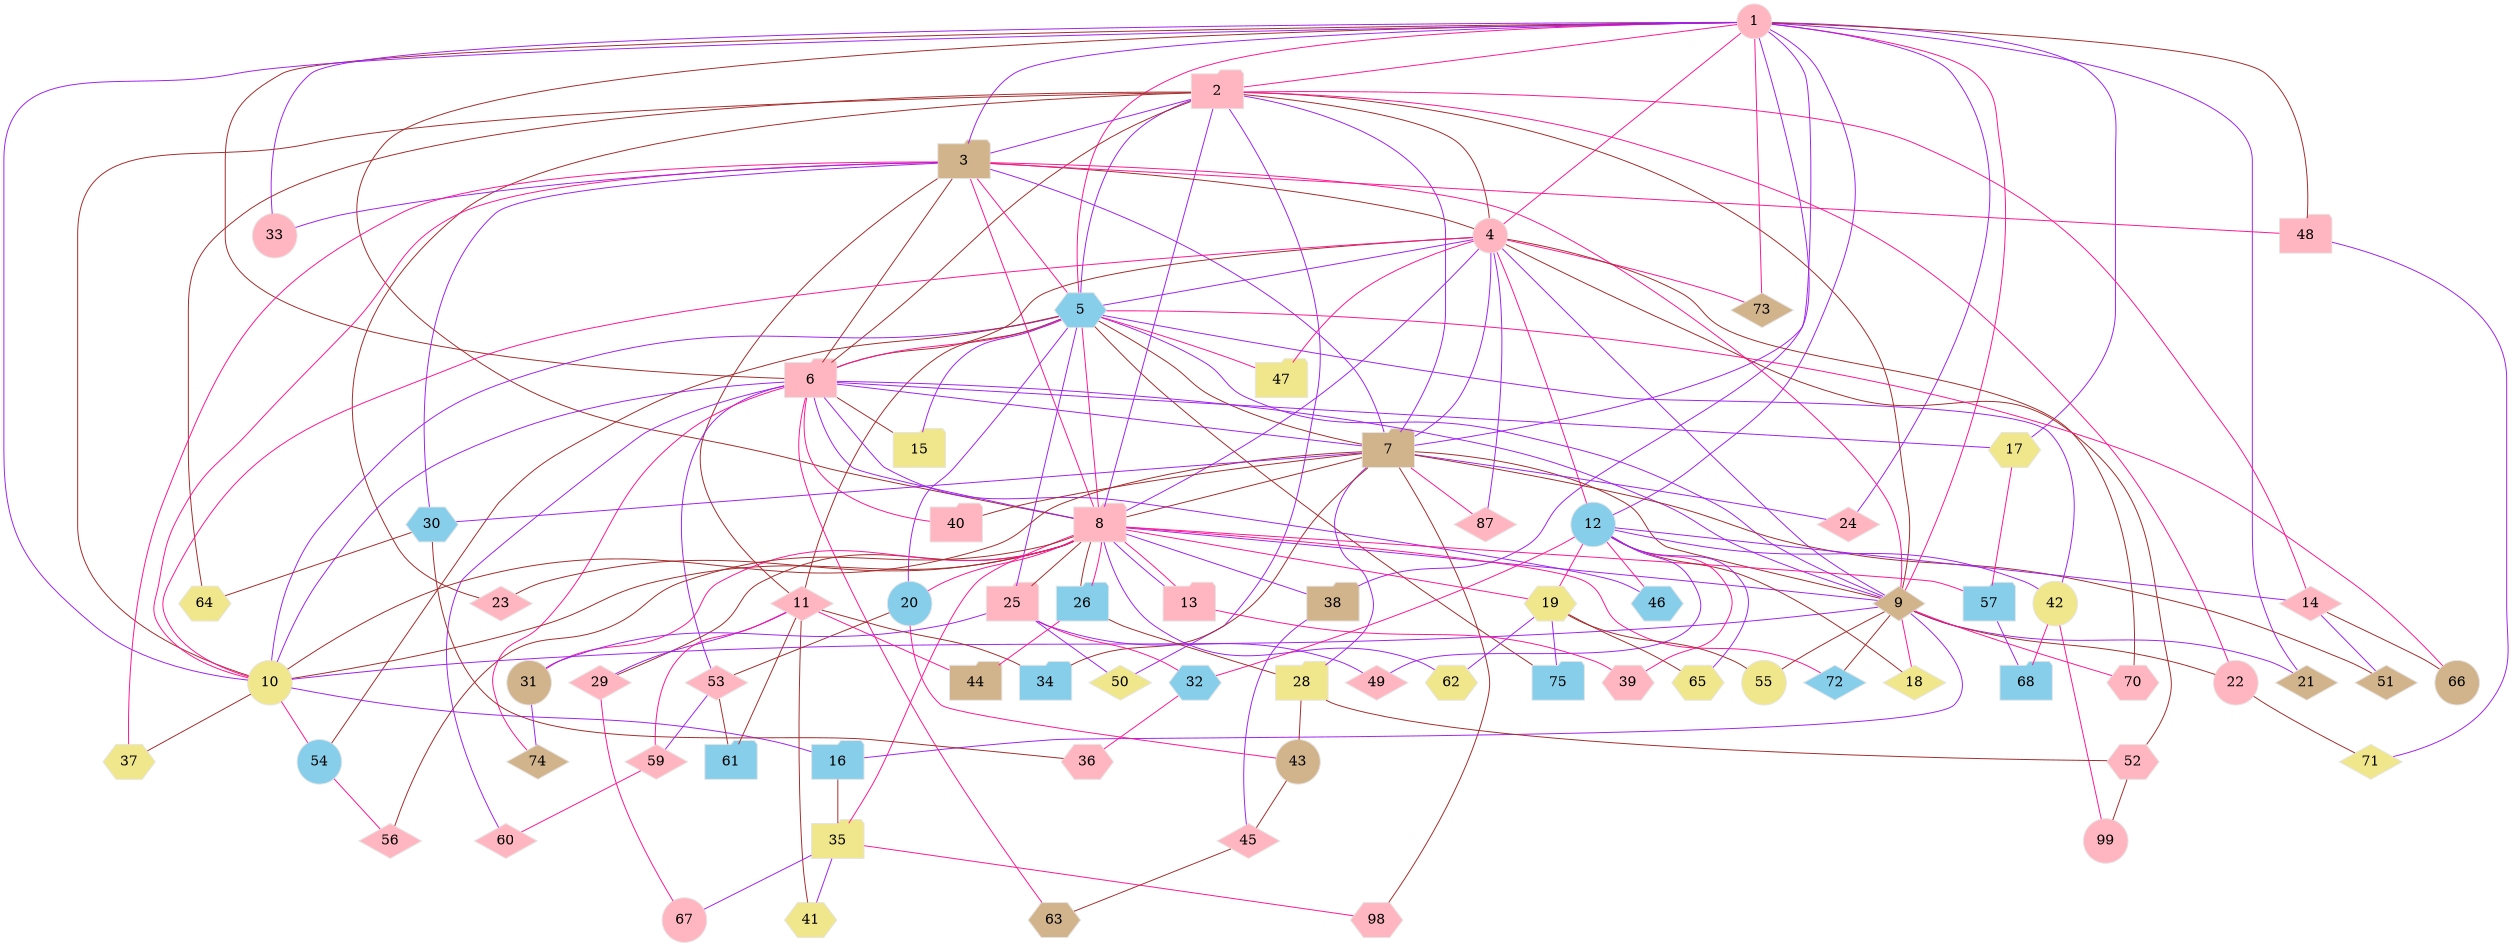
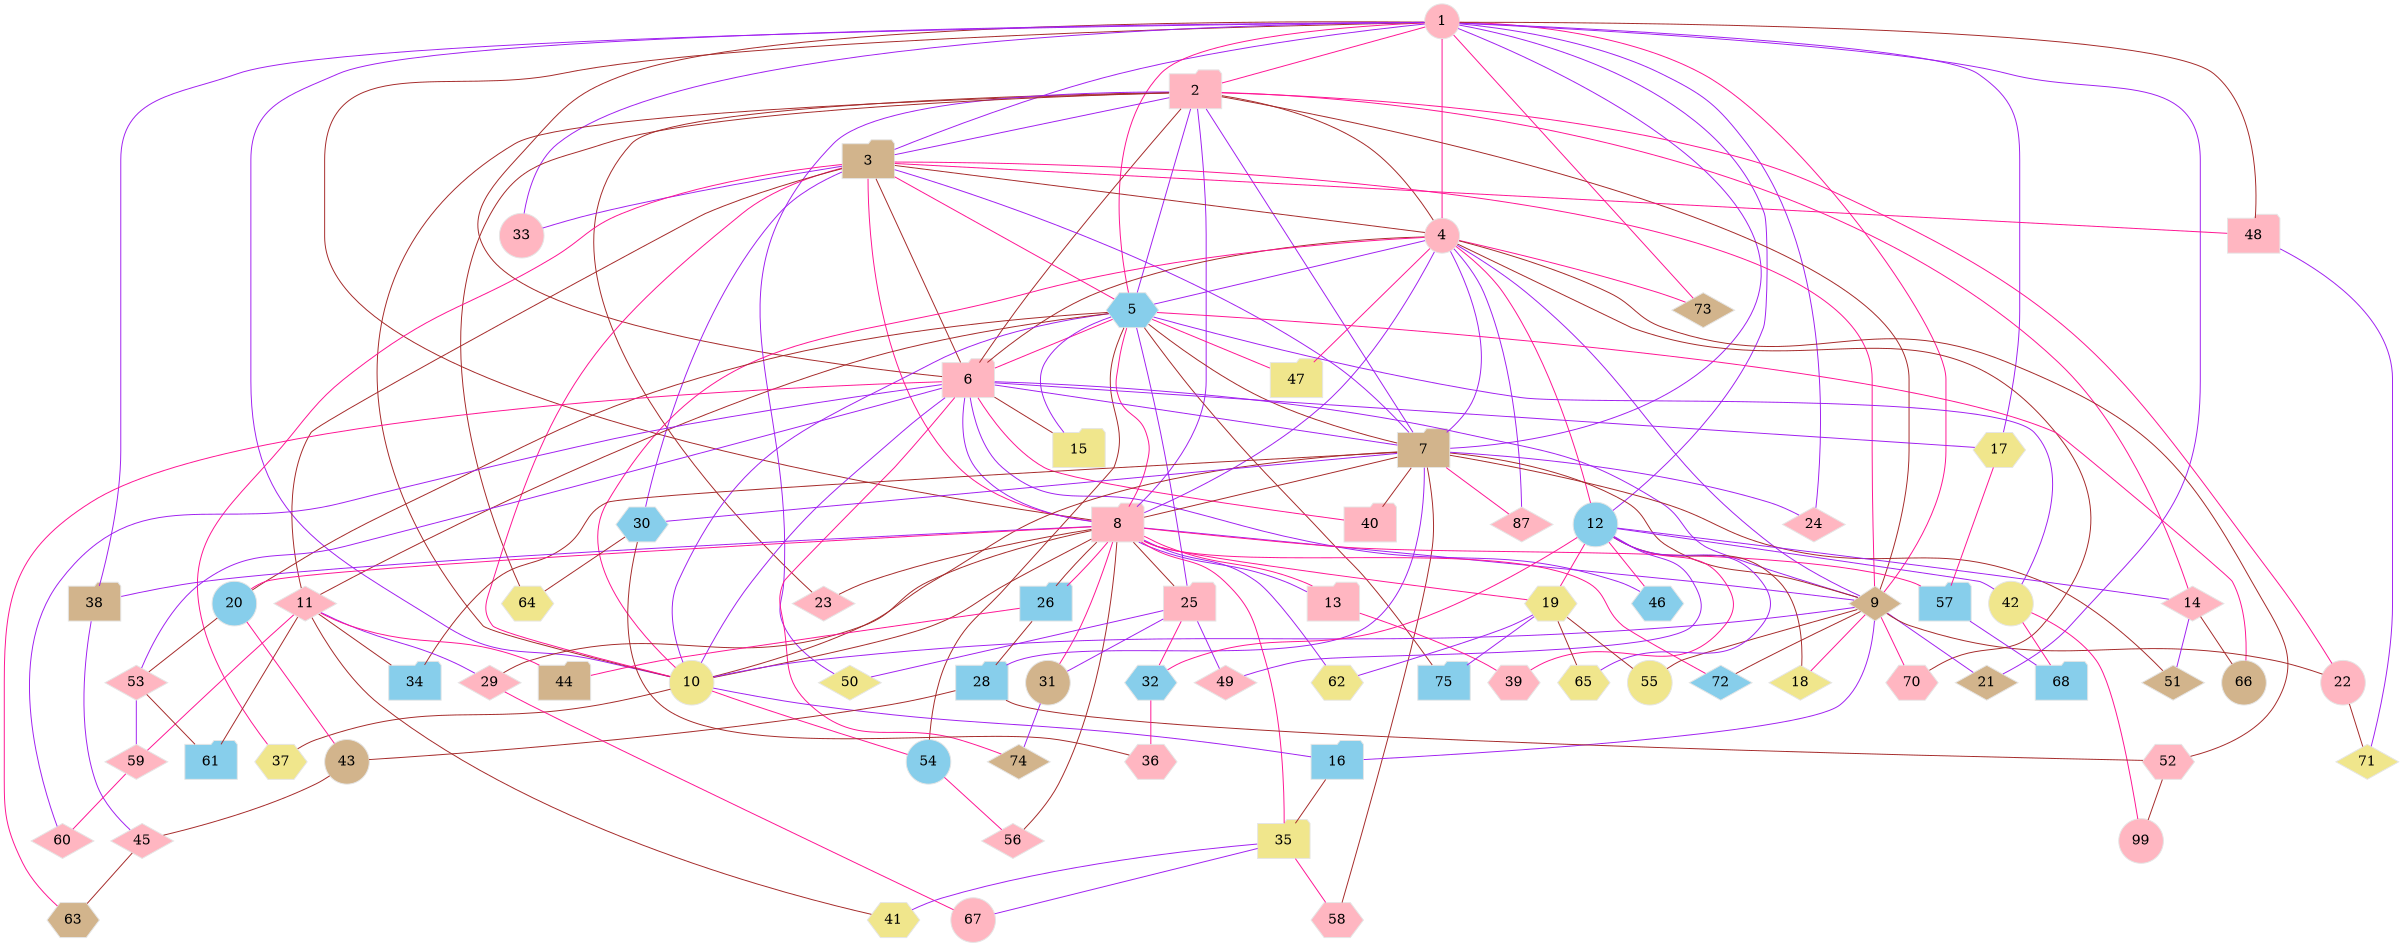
(1477, 427) -> none
(971, 448) -> (660, 390)
(1302, 683) -> (982, 683)
(1377, 920) -> (1337, 920)
